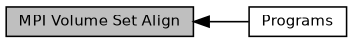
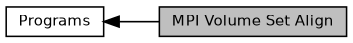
(229, 22) -> (139, 22)
